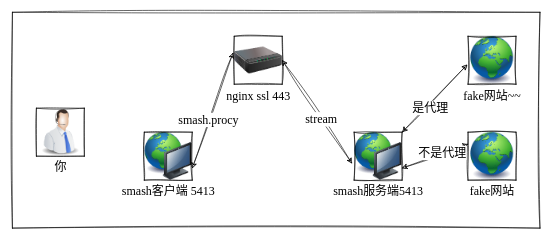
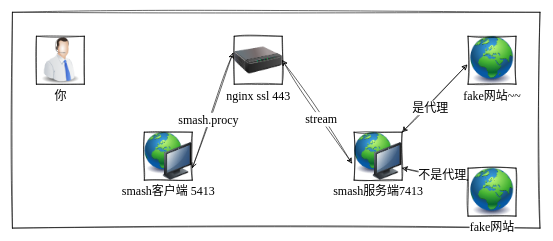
(60, 132) -> (60, 60)
(492, 156) -> (492, 192)
(194, 163) -> (194, 163)
(379, 192) -> (379, 192)
